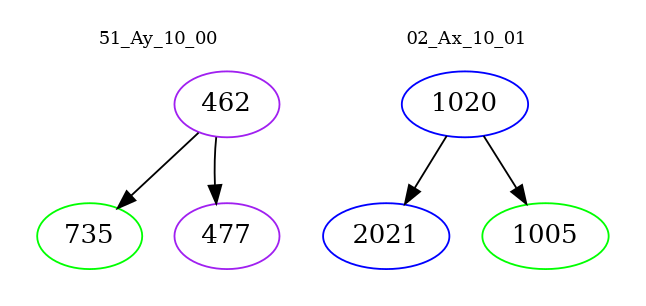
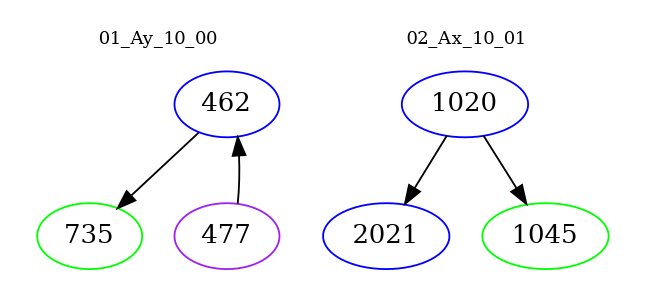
(158, 39) -> (158, 39)
(227, 104) -> (227, 104)
(215, 161) -> (239, 180)
(546, 236) -> (546, 236)
